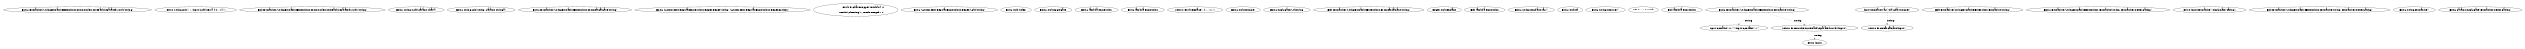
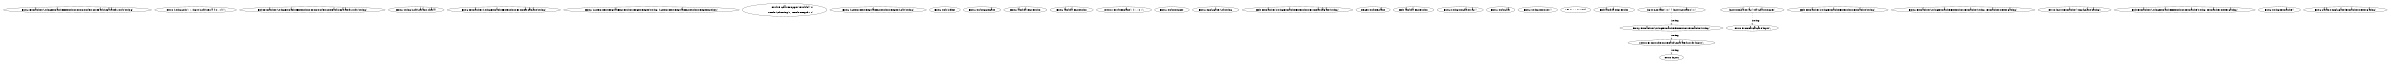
(481, 10) -> none
(1570, 10) -> (1501, 10)
(1746, 18) -> (1671, 18)
